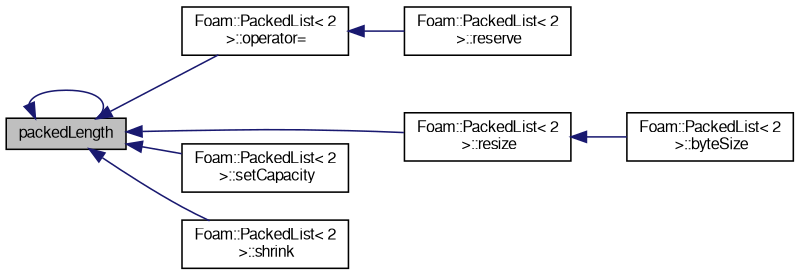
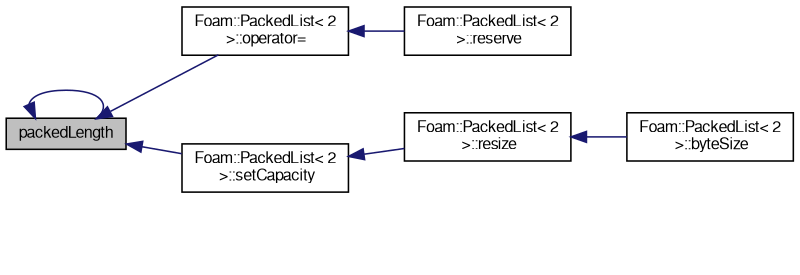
(273, 130) -> (384, 151)
(265, 244) -> none
